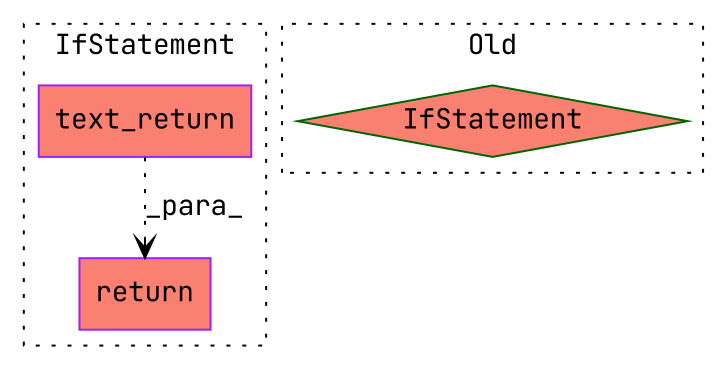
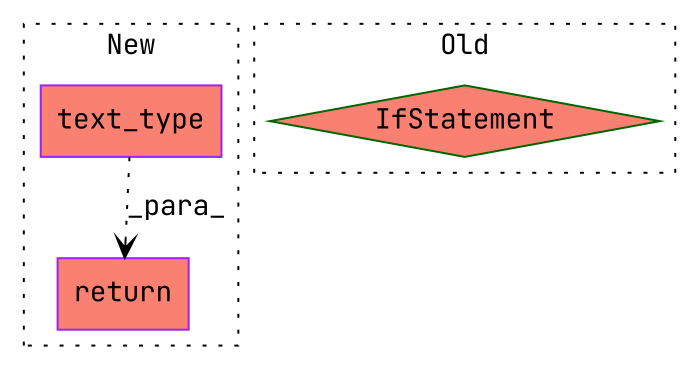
(145, 47) -> (131, 47)
(145, 121) -> (131, 121)
